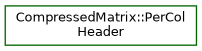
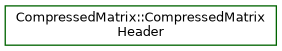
(101, 26) -> (141, 26)
